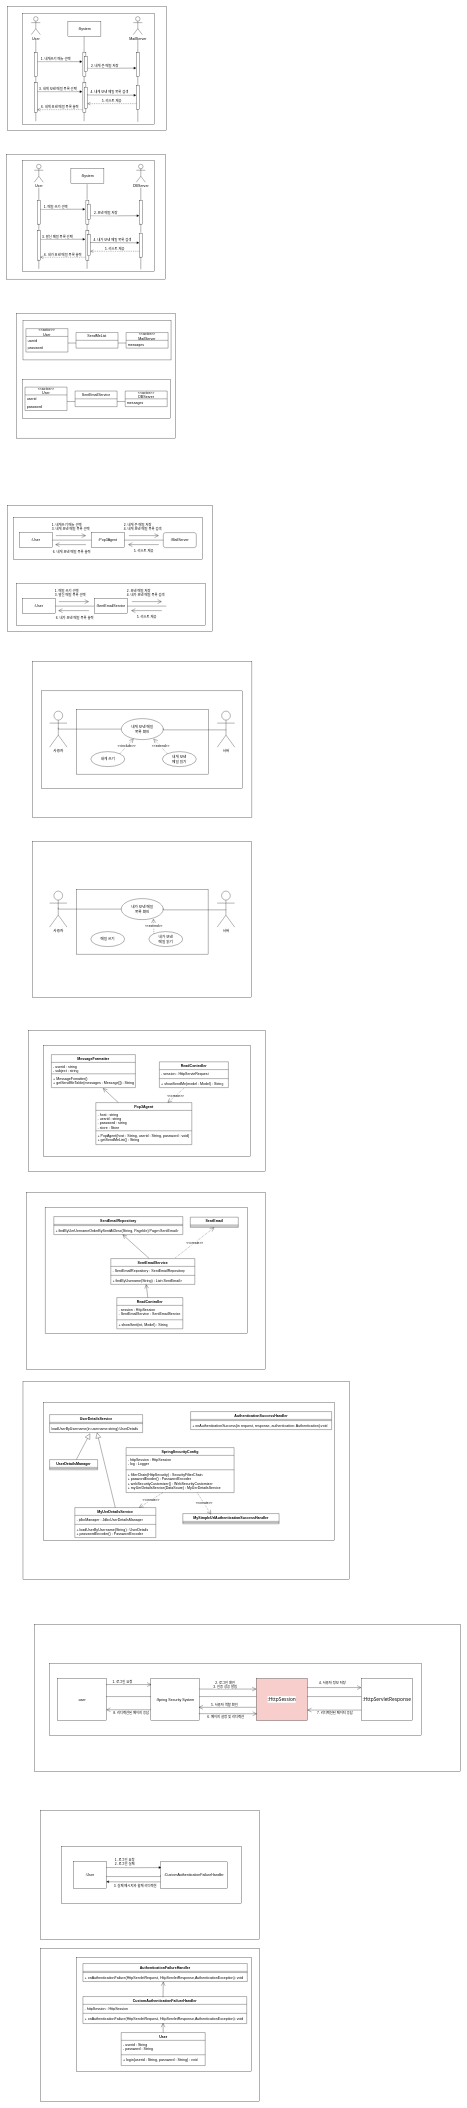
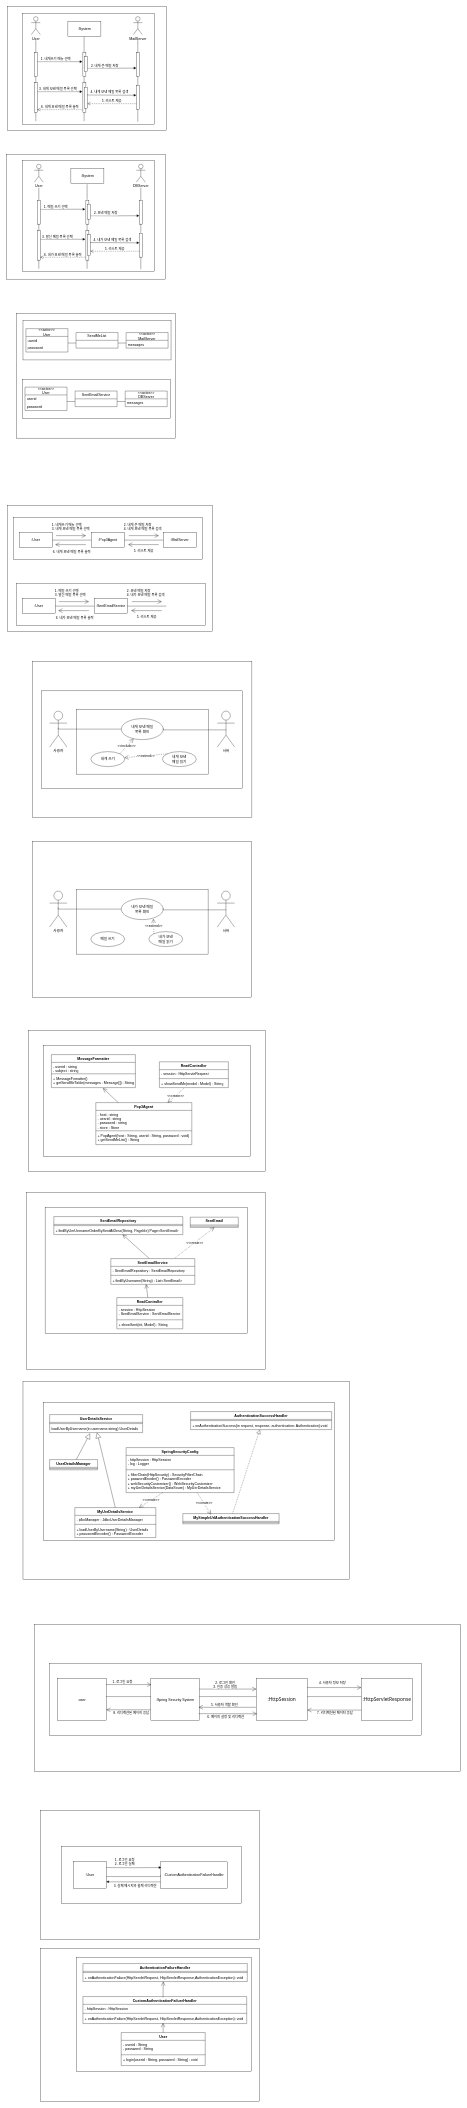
(180, 540) -> (180, 540)
(158, 744) -> (141, 756)
none -> (245, 1474)
(282, 1700) -> (282, 1700)
